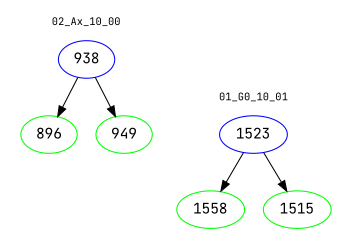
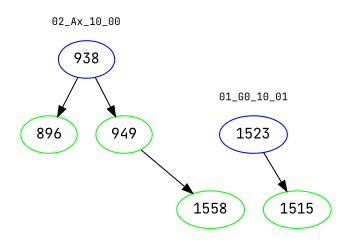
(235, 167) -> (163, 168)
